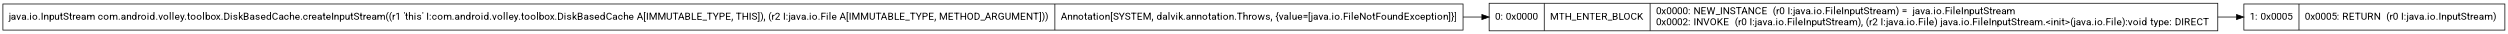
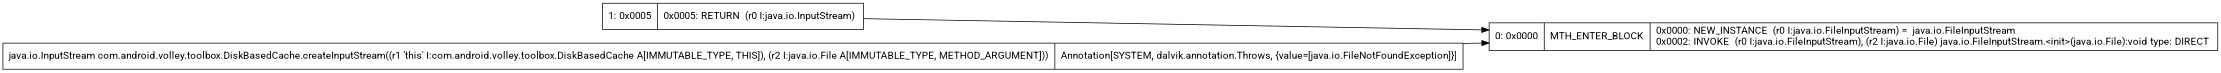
(2227, 17) -> (1173, 24)
